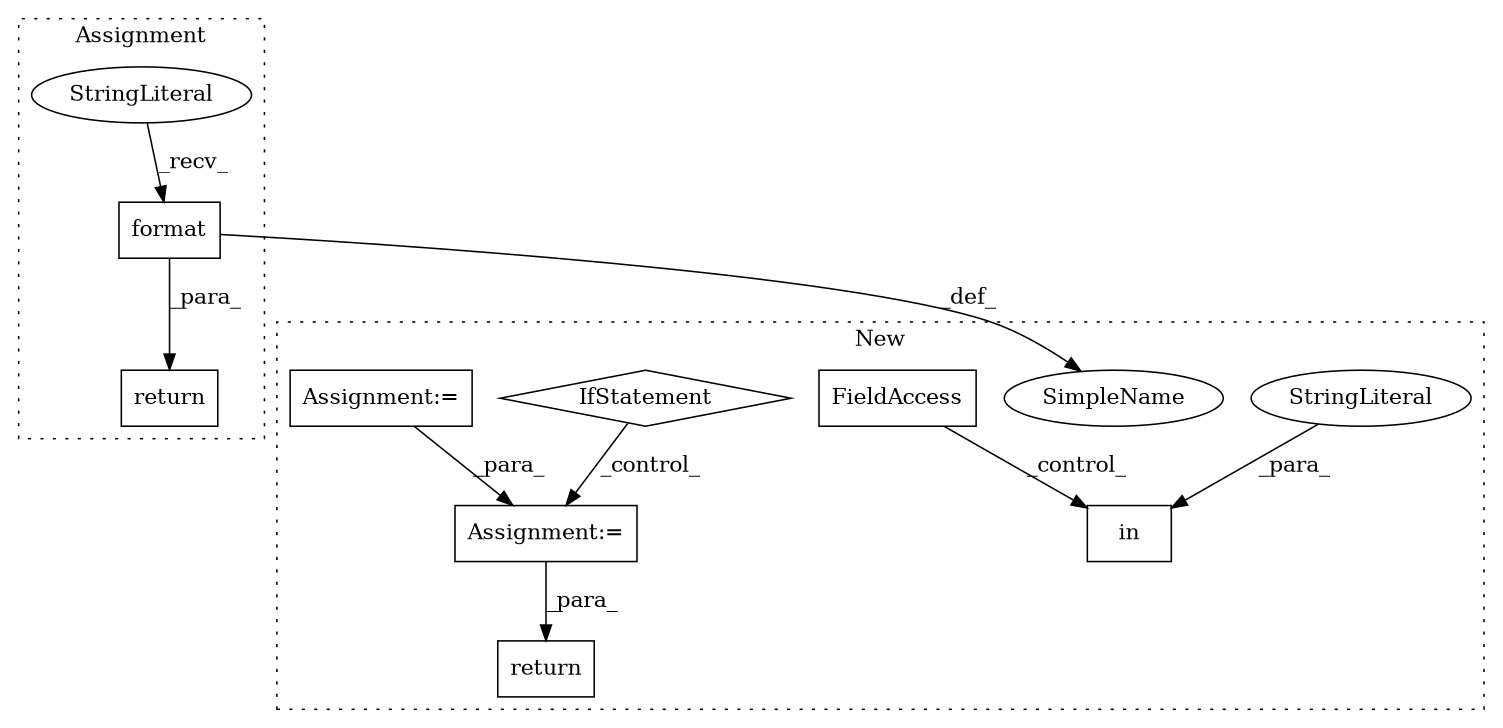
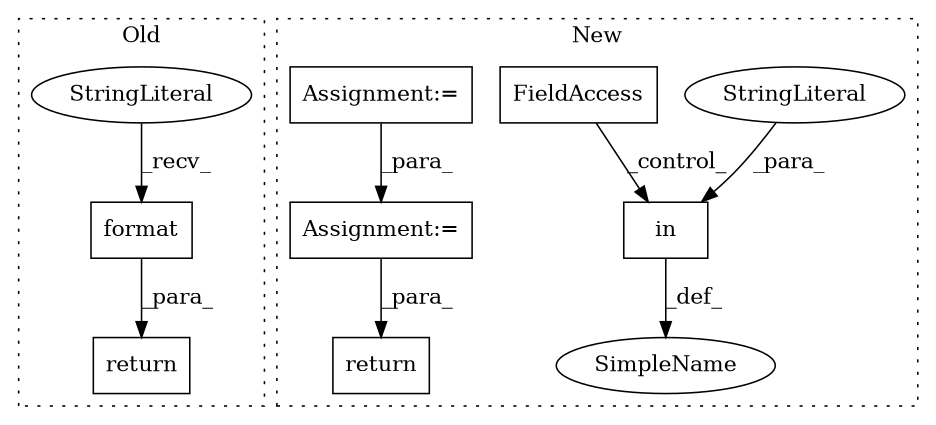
(142, 37) -> (142, 37)
(651, 267) -> (666, 290)
(646, 398) -> none
